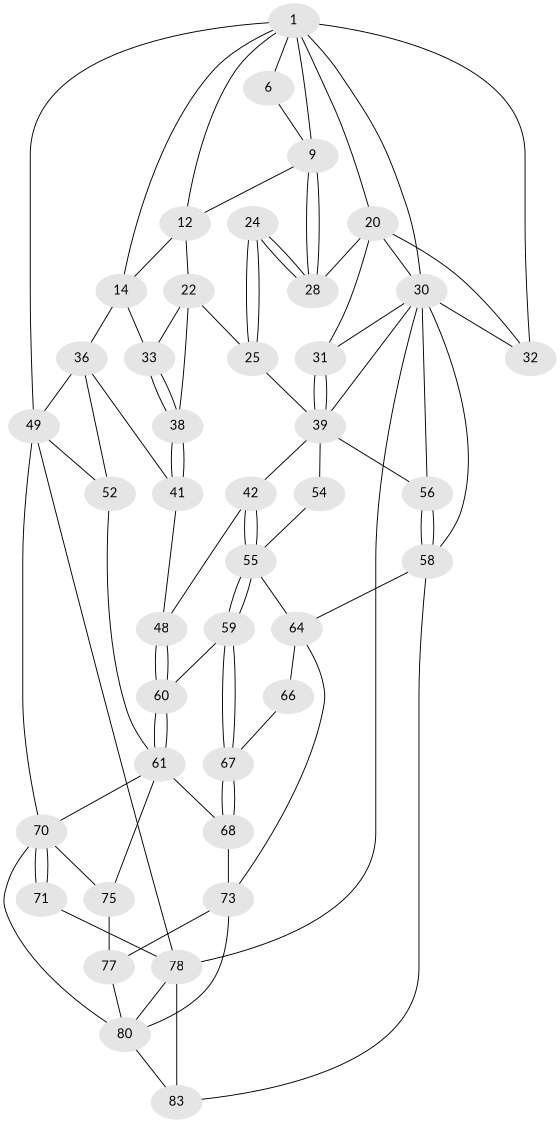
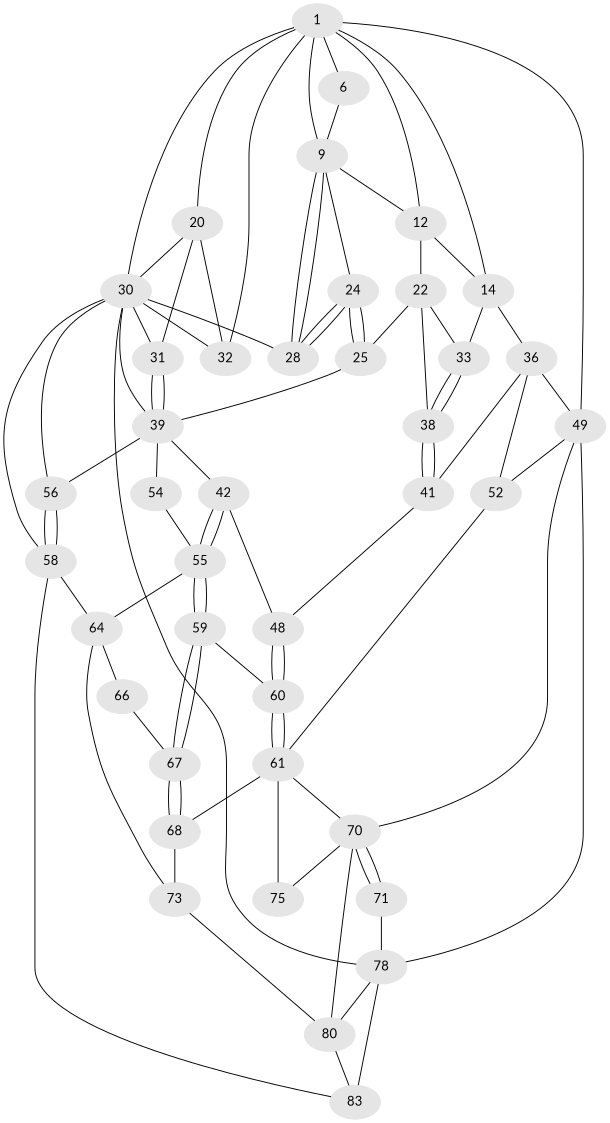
none -> (338, 223)
(343, 257) -> (211, 323)
(109, 967) -> none
